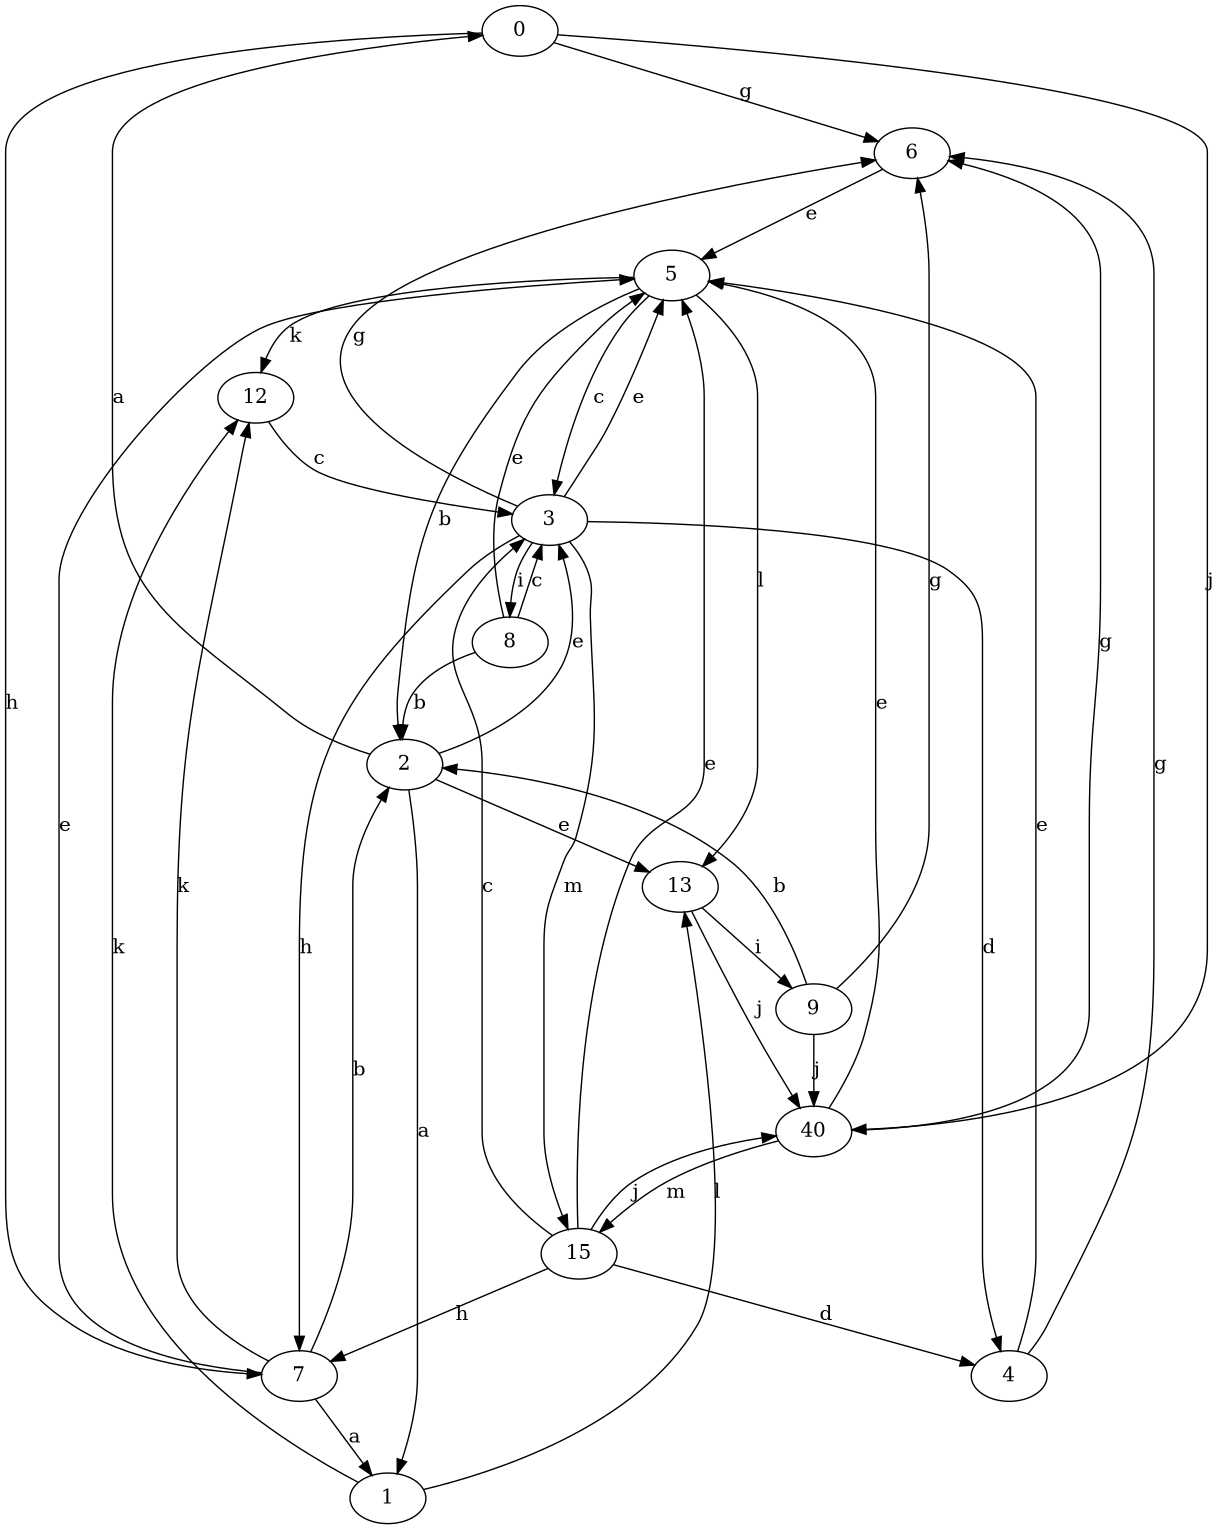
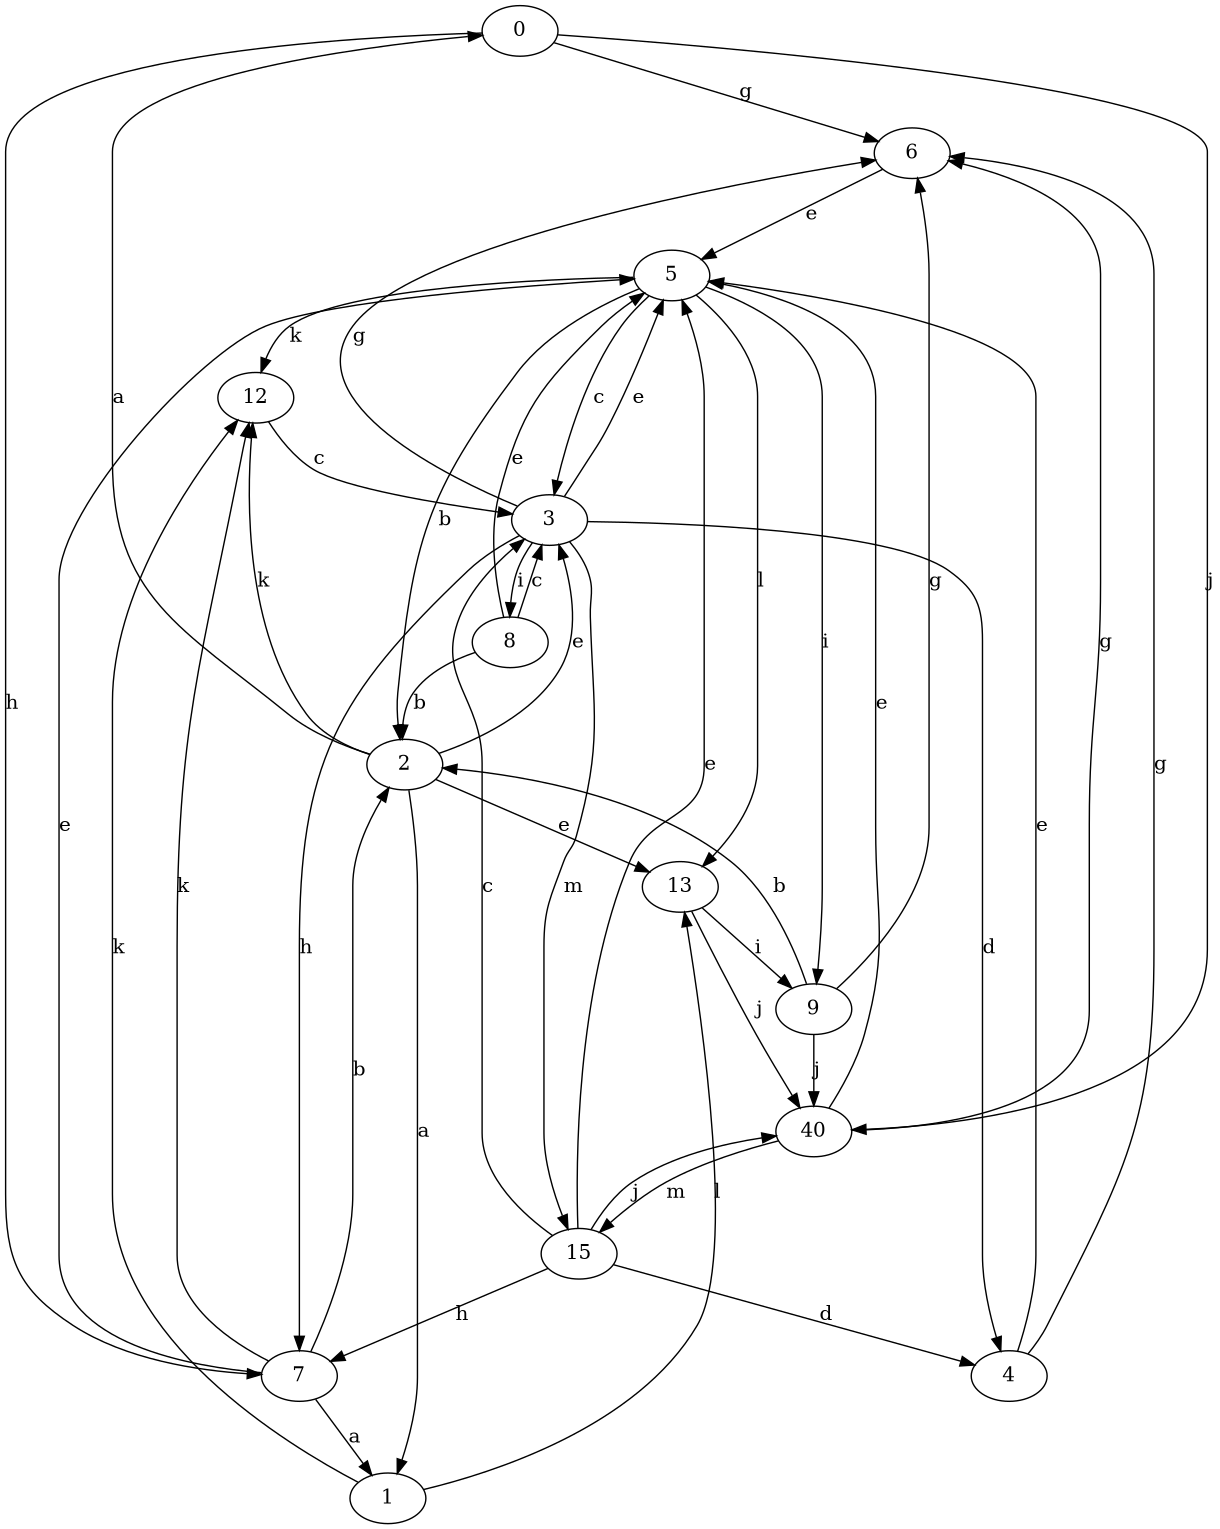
none -> (822, 598)
none -> (264, 618)
